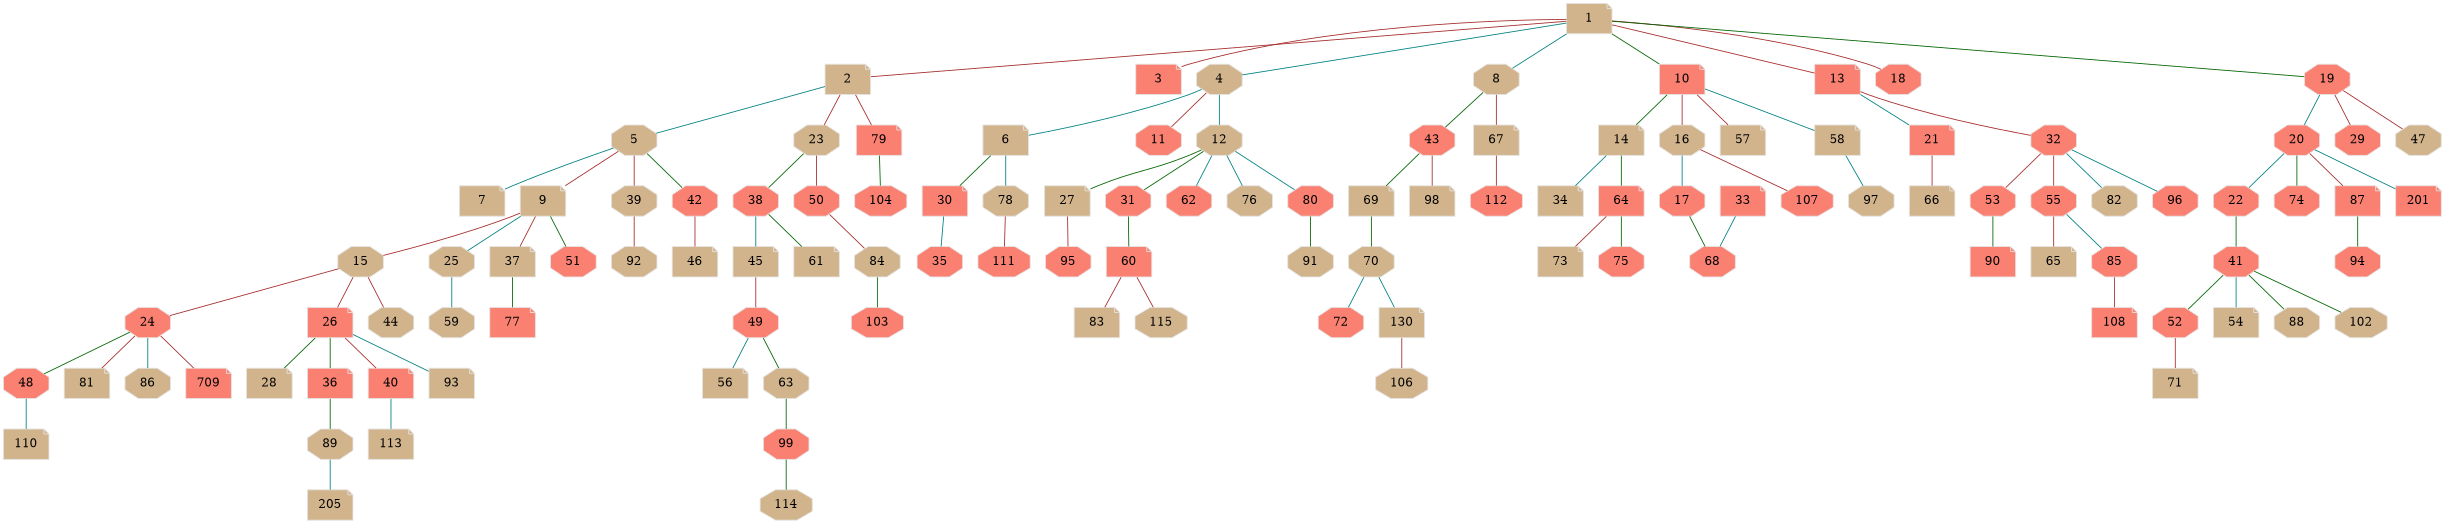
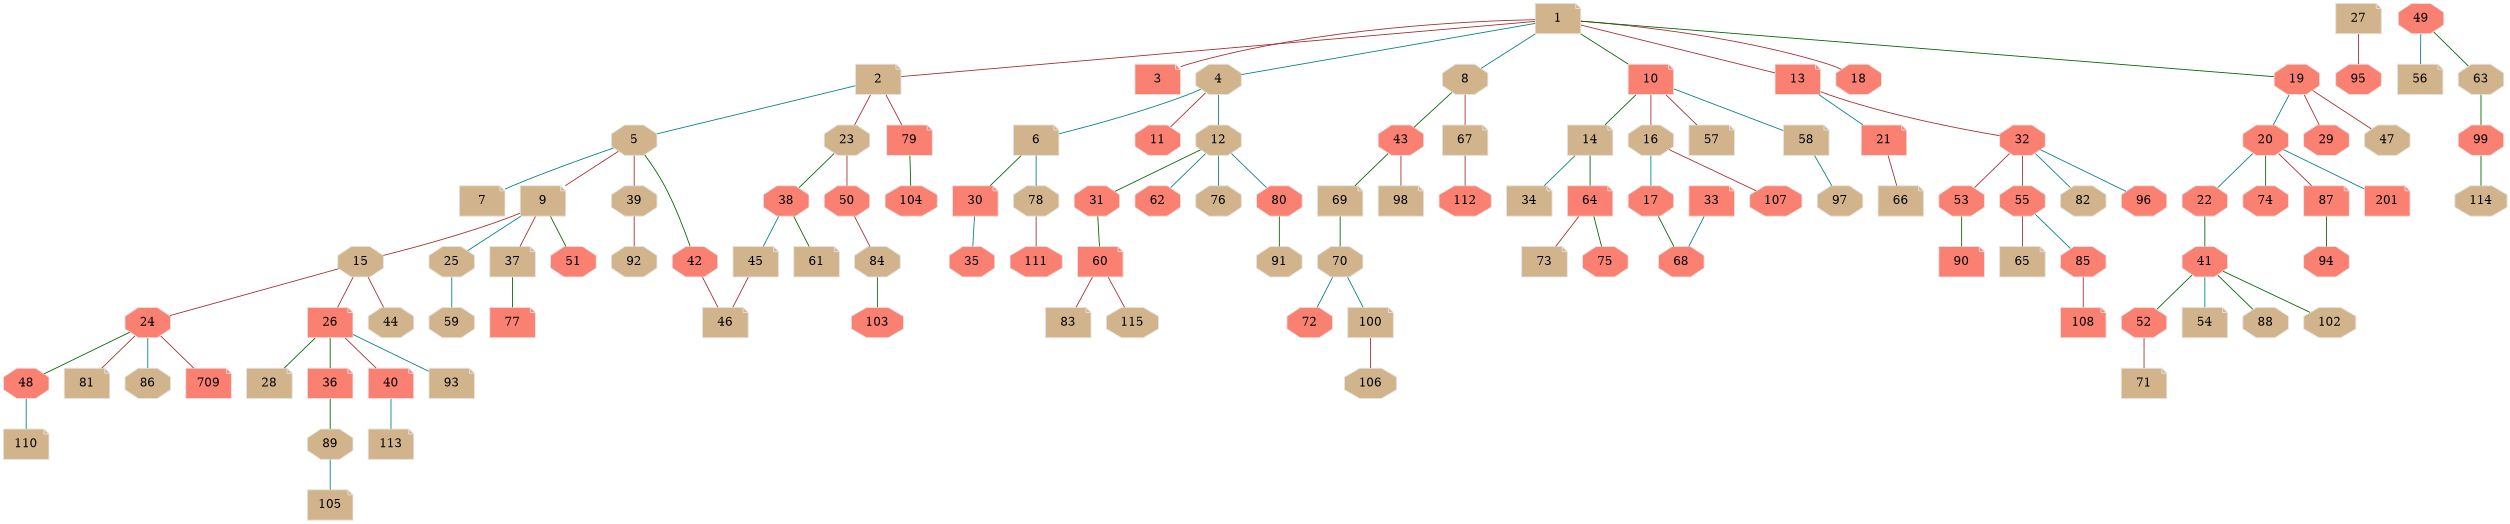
(1146, 170) -> none
(756, 292) -> (741, 292)
(1402, 323) -> (1371, 323)
(330, 505) -> (330, 505)
